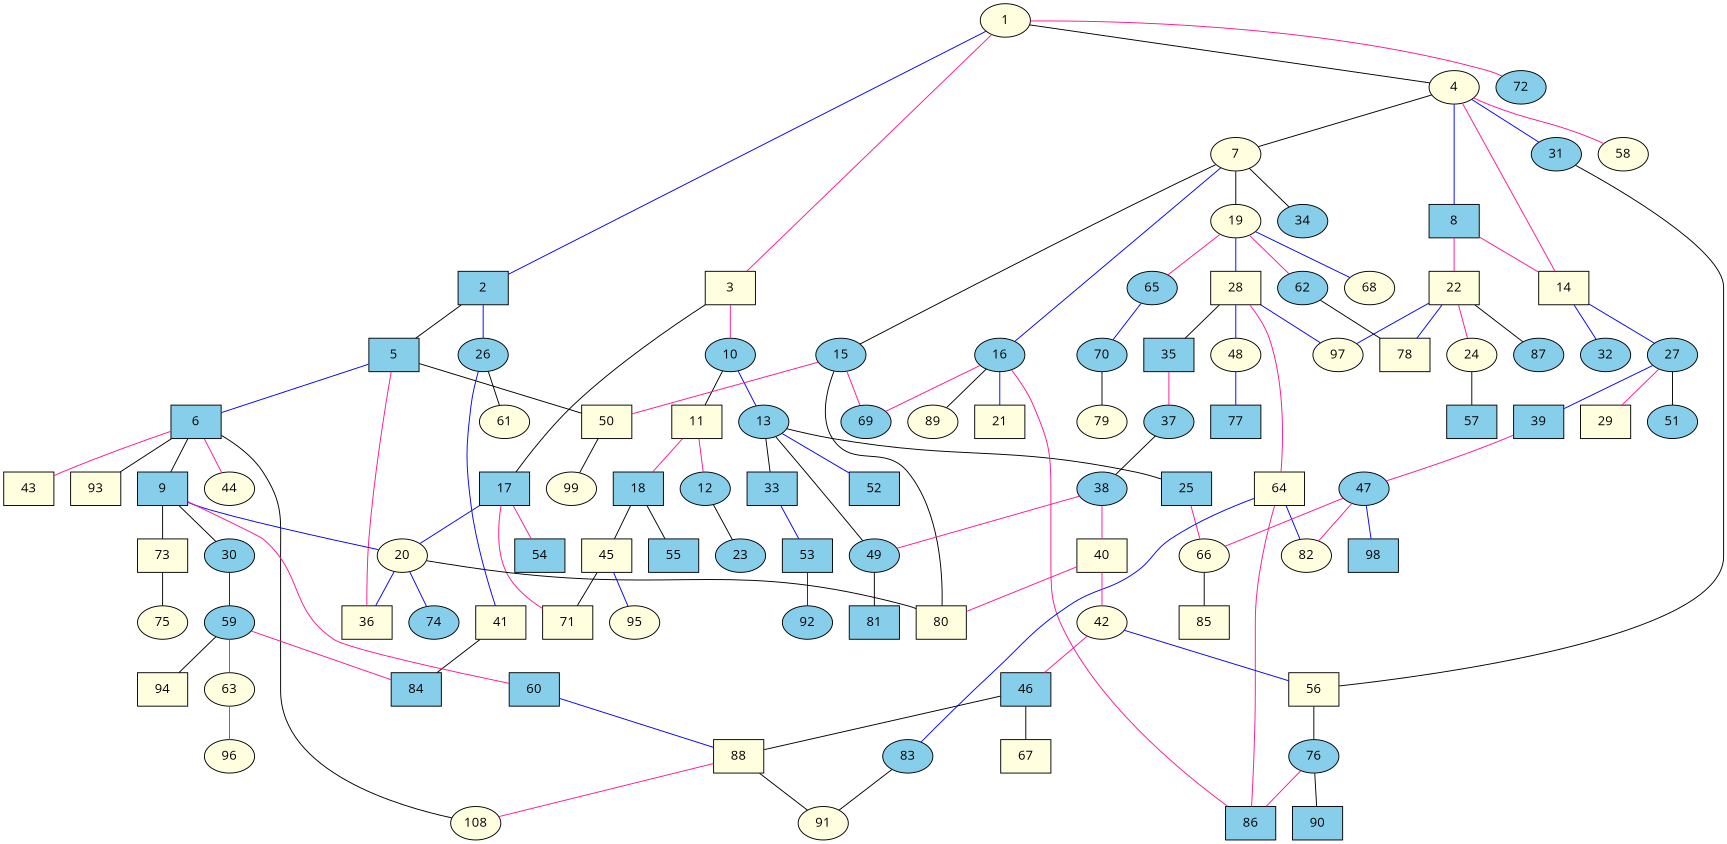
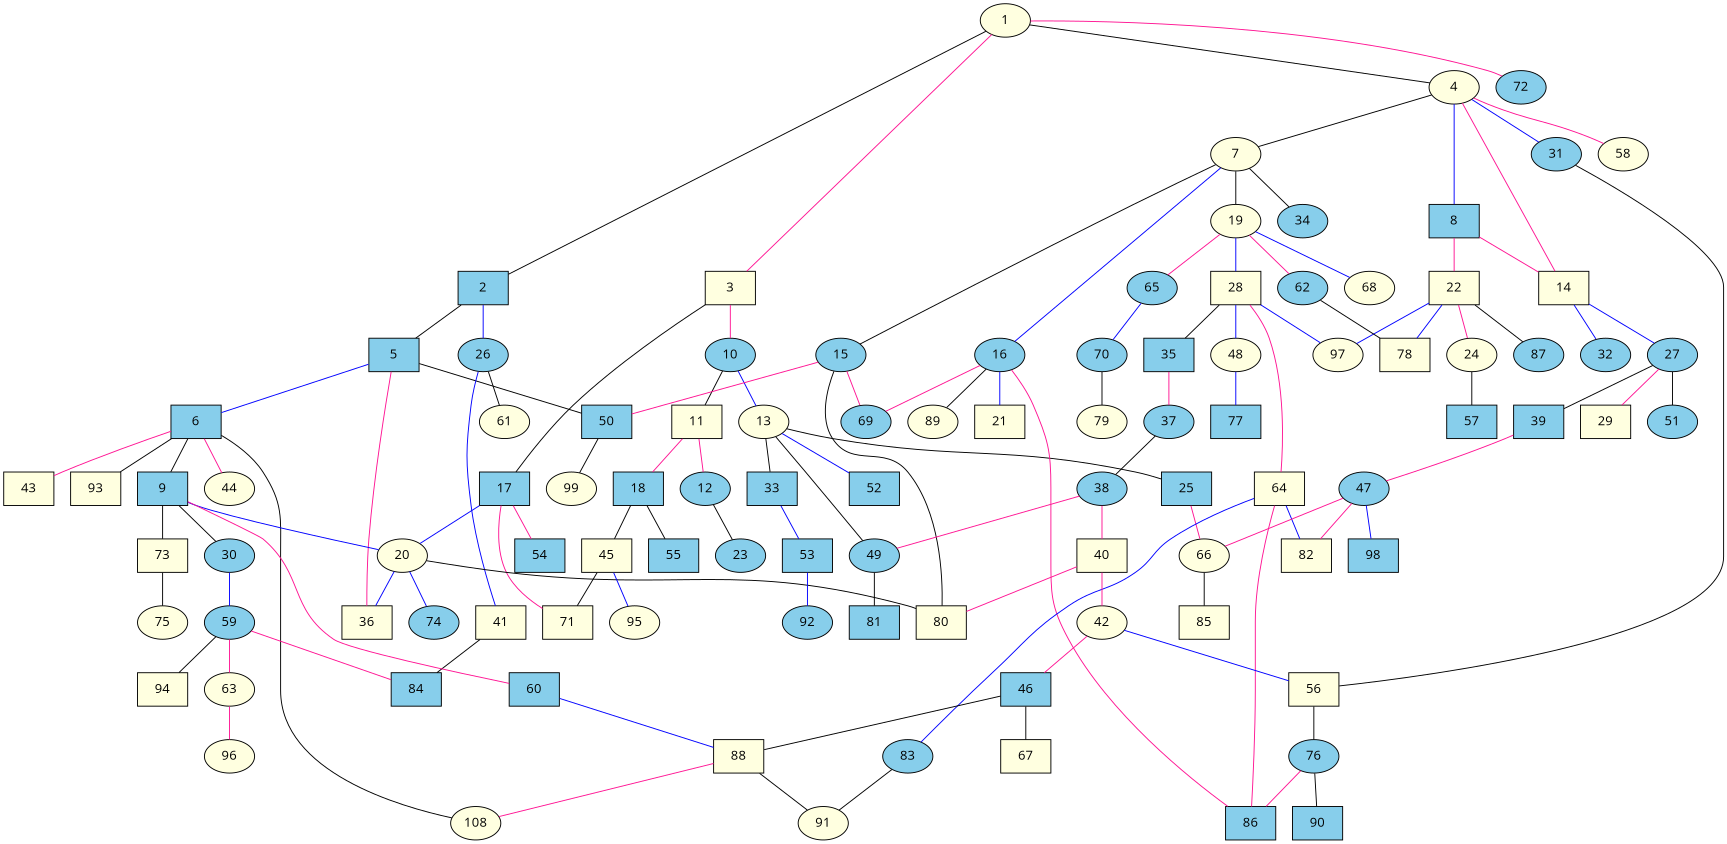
(747, 153) -> (747, 153)
(1608, 387) -> (1608, 387)
(607, 422) -> (607, 422)
(764, 422) -> (764, 422)
(1306, 556) -> (1306, 556)
